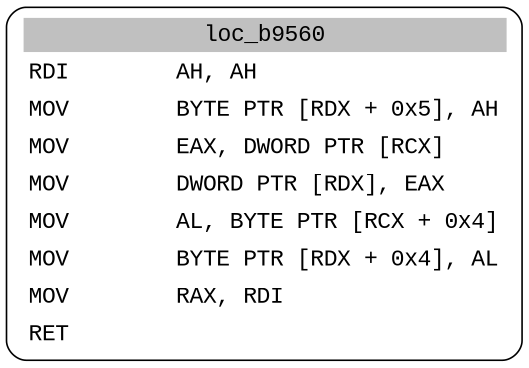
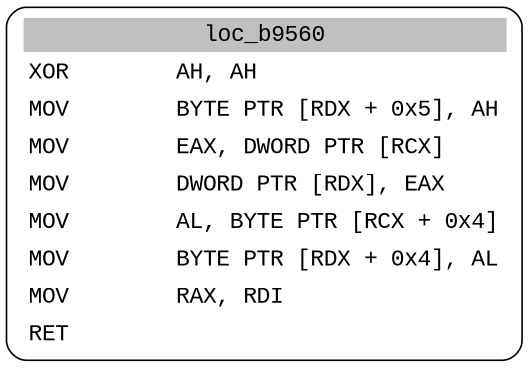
(143, 72) -> (143, 72)
